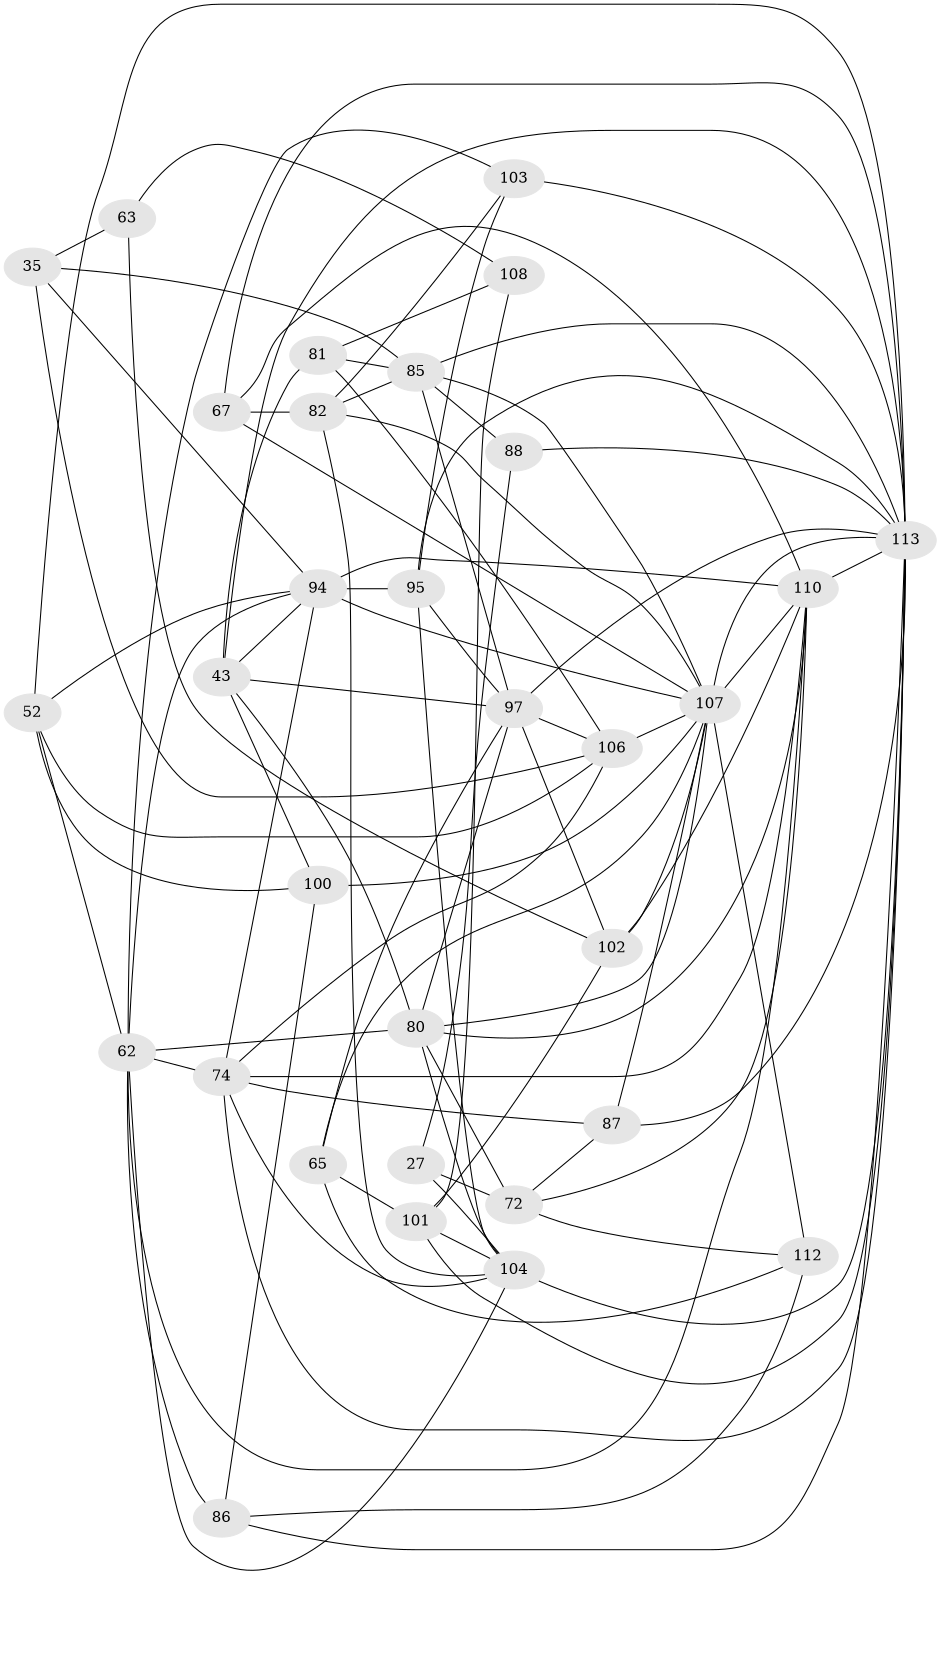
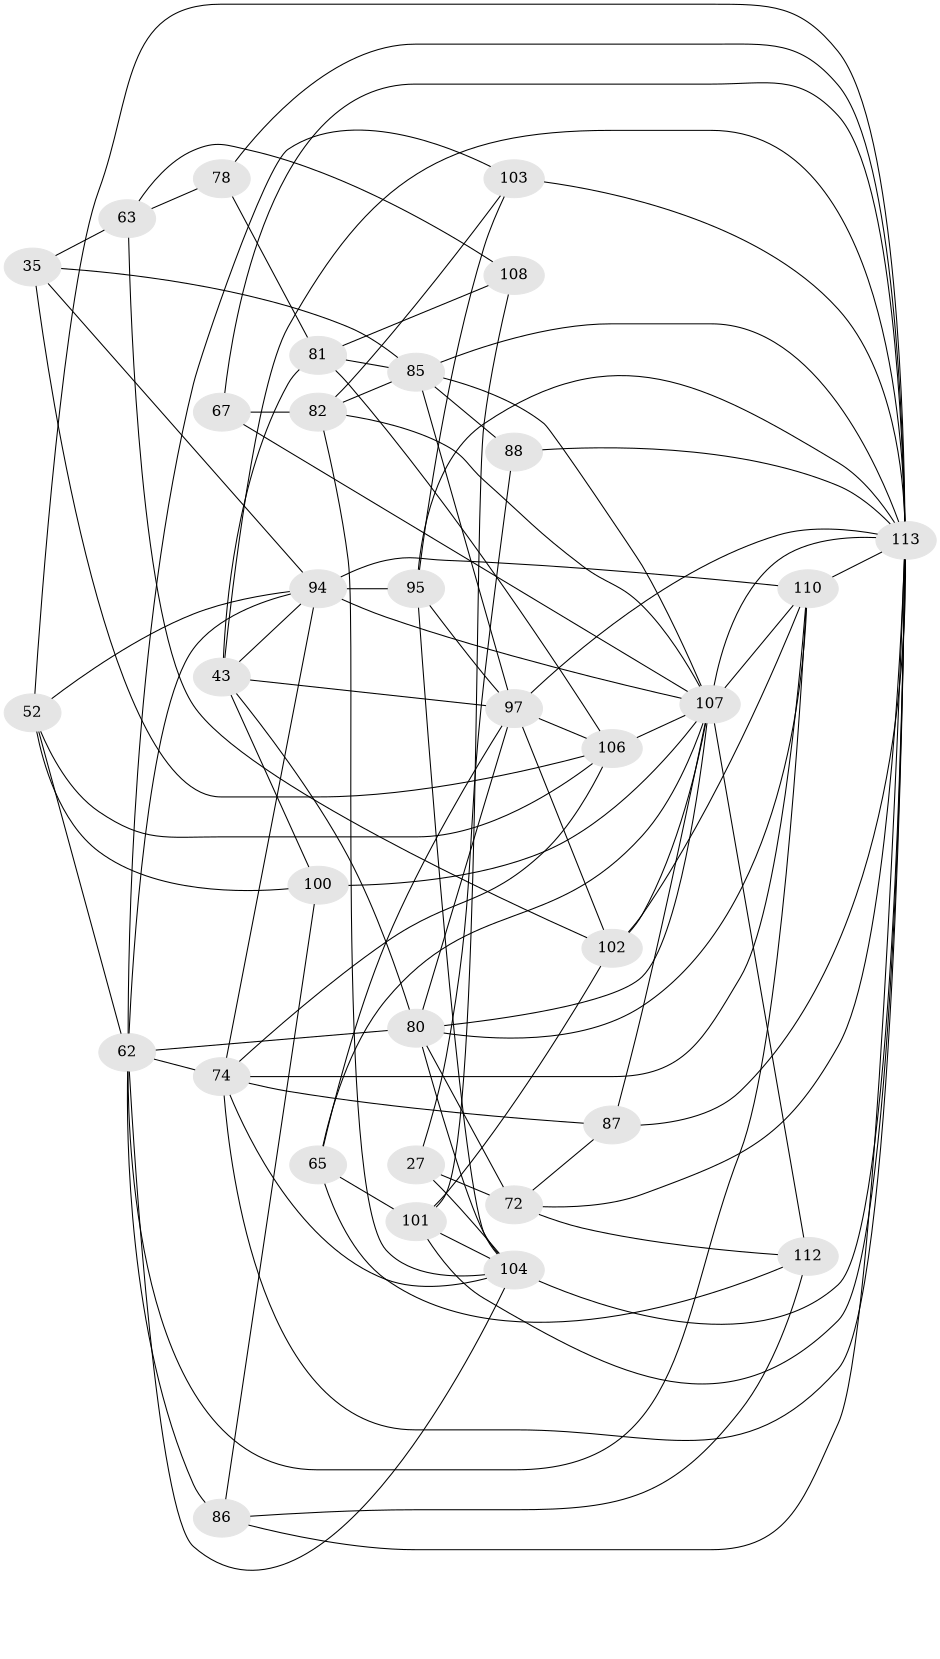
none -> (222, 179)
(563, 259) -> none
(756, 1055) -> (860, 980)
